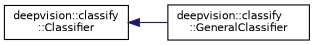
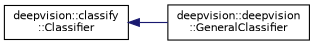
(239, 22) -> (239, 22)
